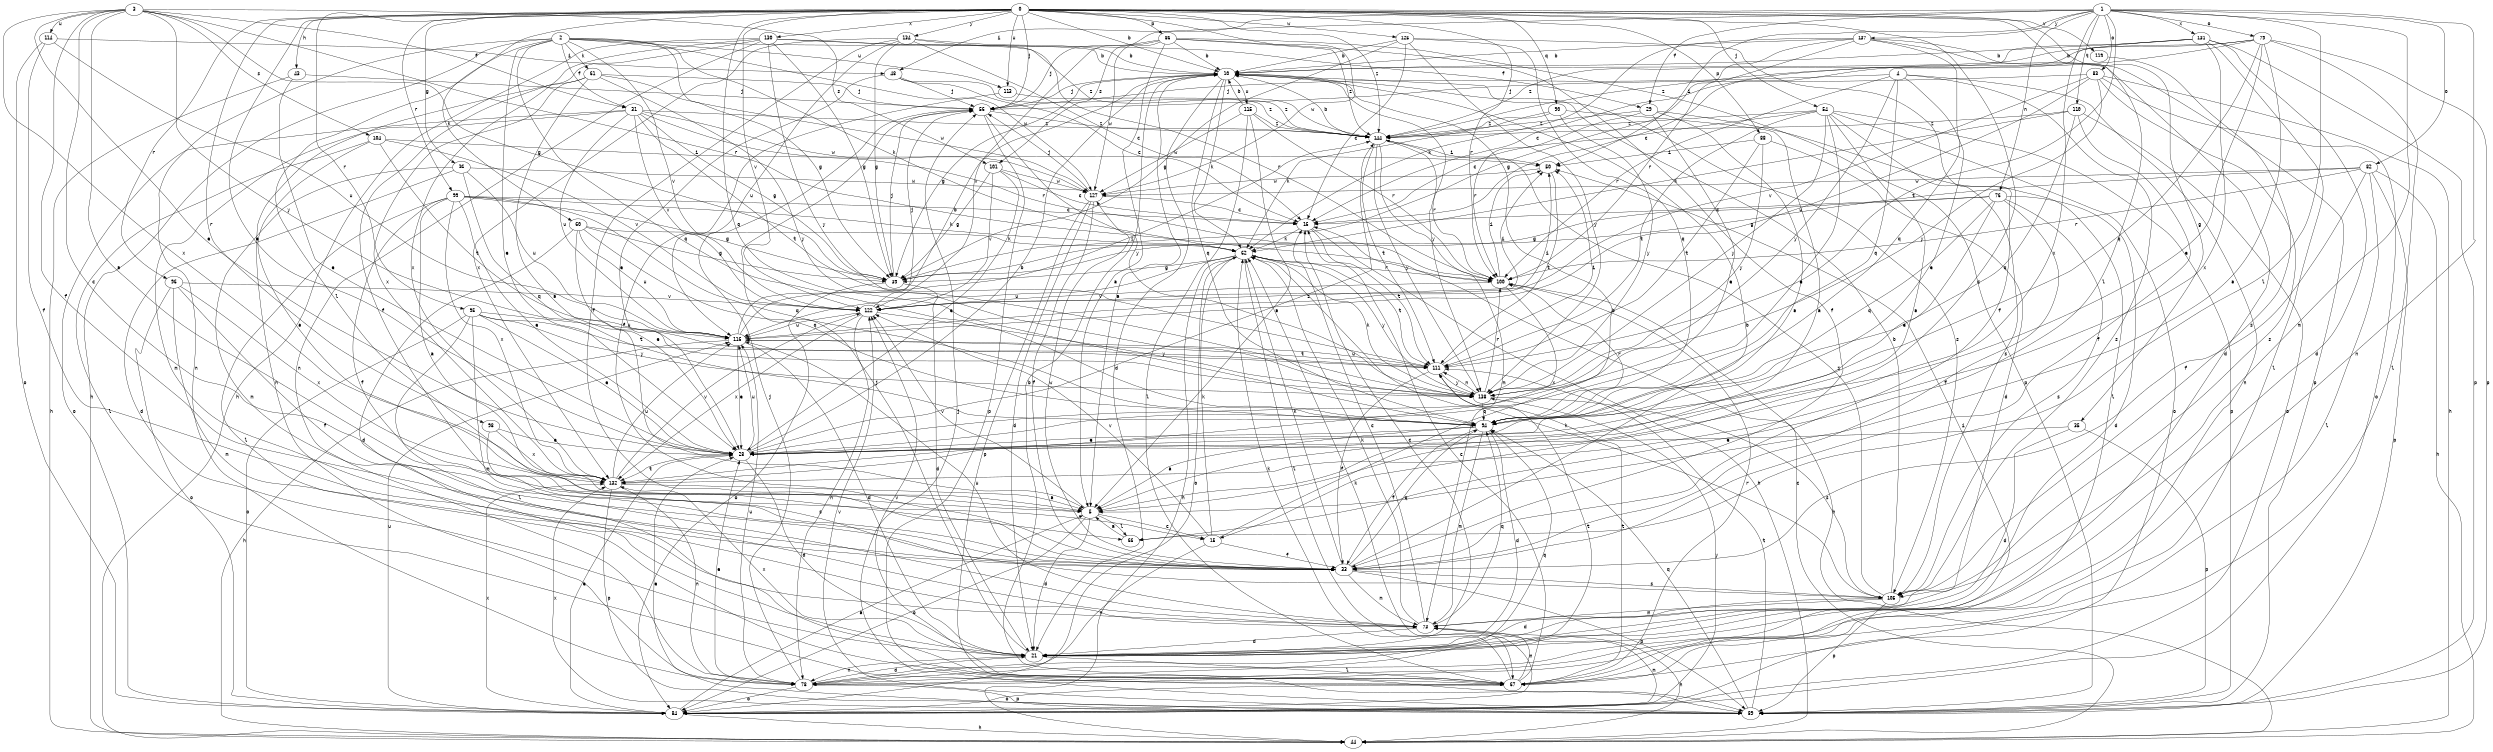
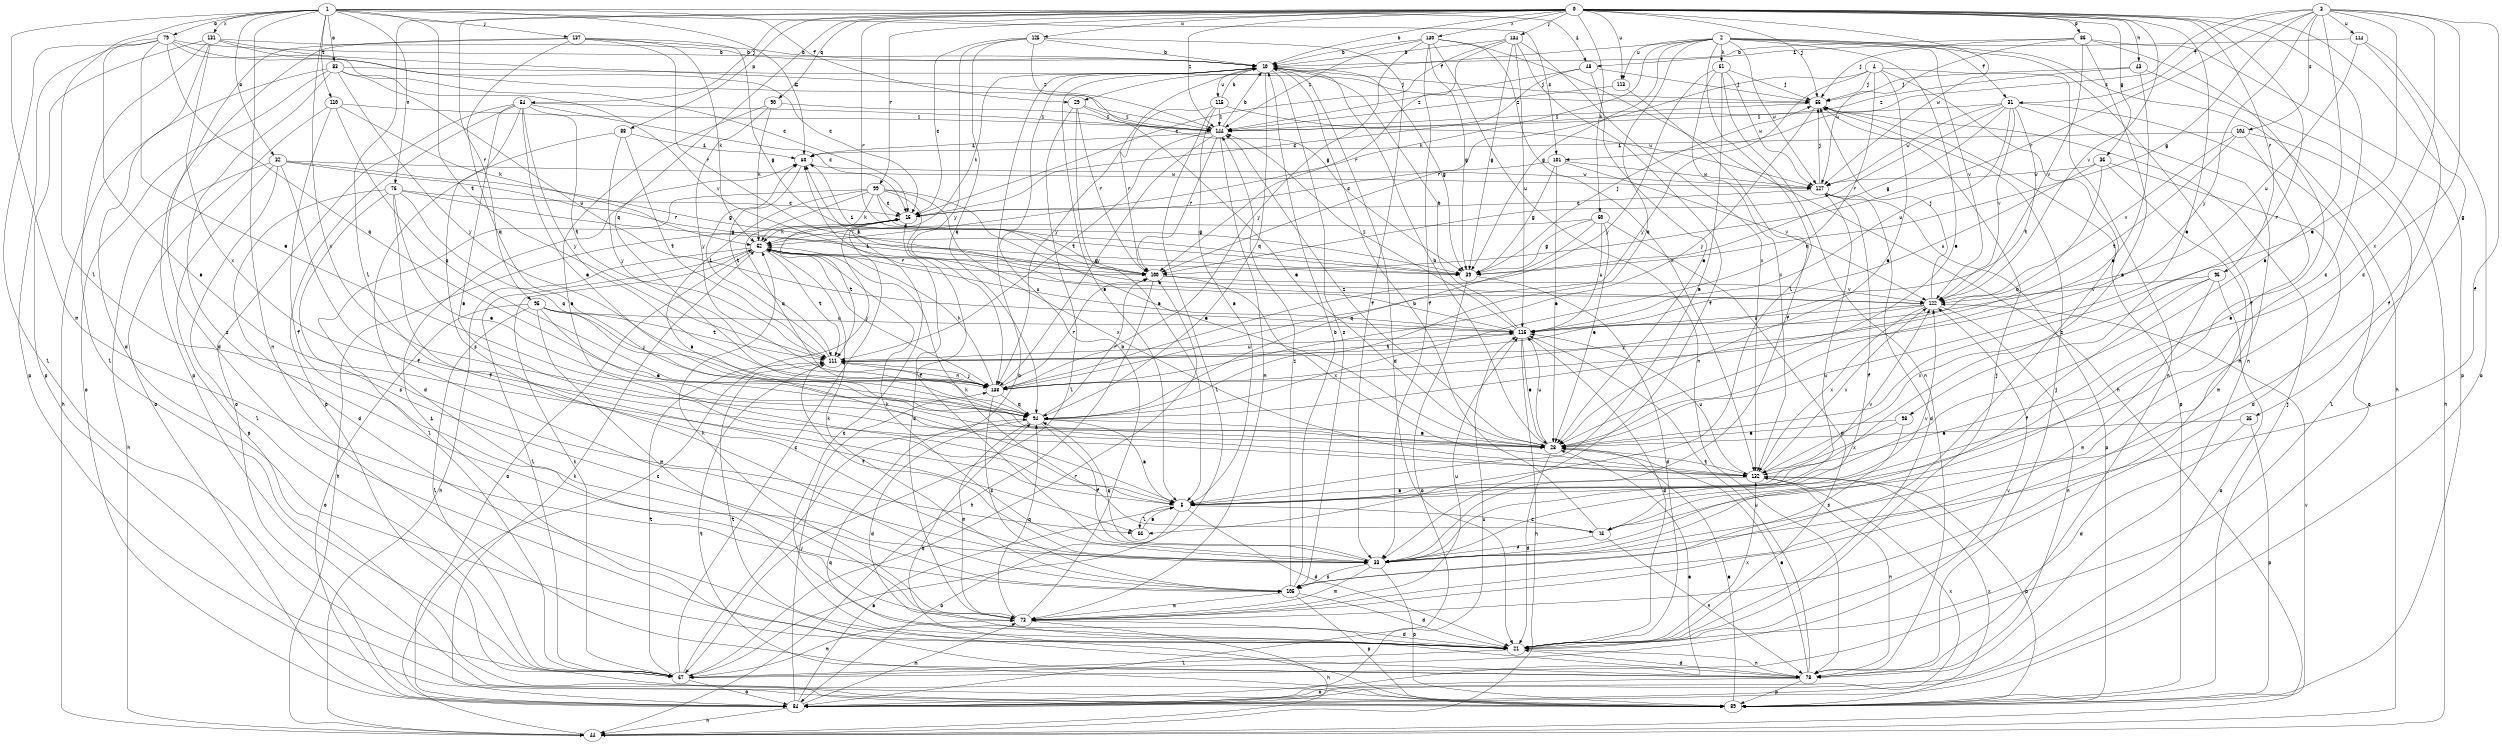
(1336, 55) -> (1682, 114)
(2099, 56) -> none
(2369, 167) -> (278, 160)
(1729, 262) -> (1014, 270)
